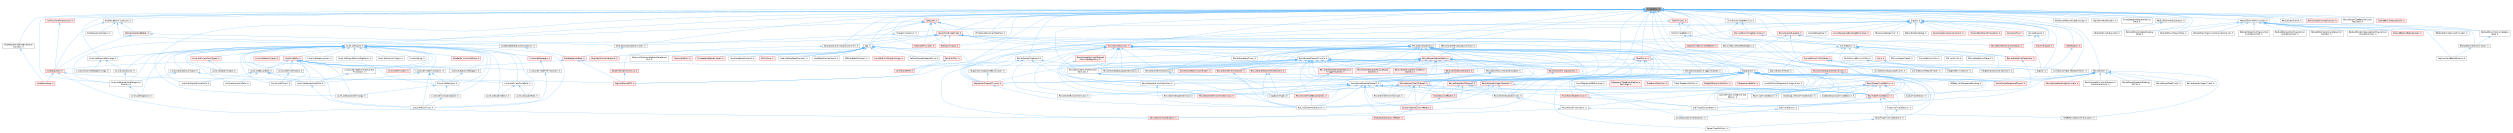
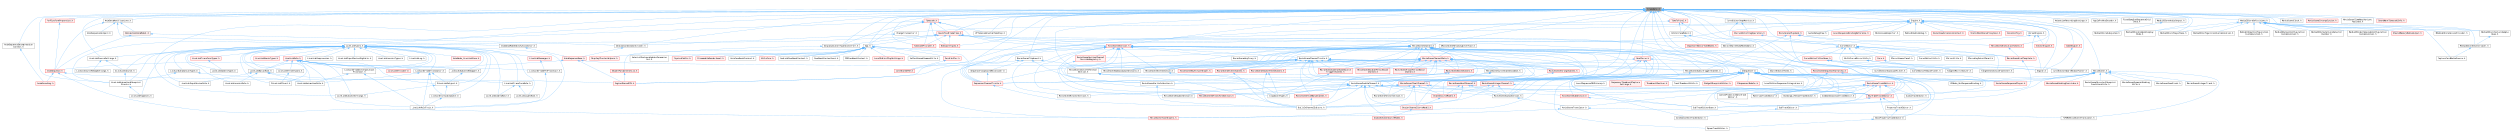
(336, 101) -> (391, 90)
